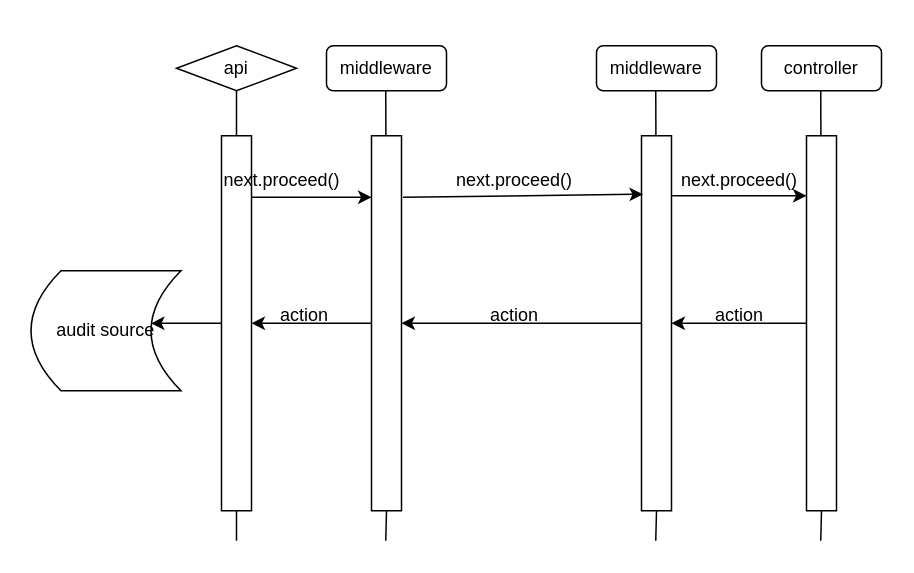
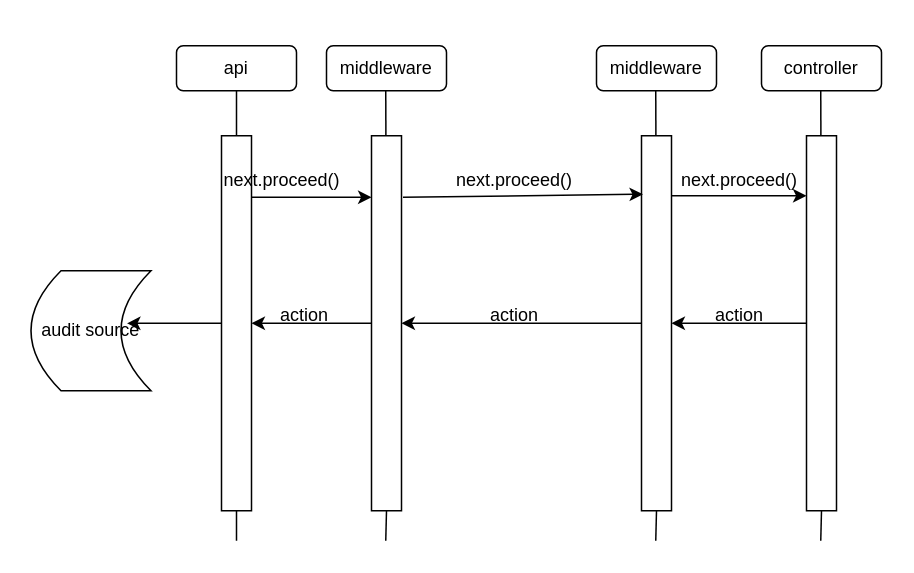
(236, 68) -> (236, 68)
(106, 331) -> (91, 331)
